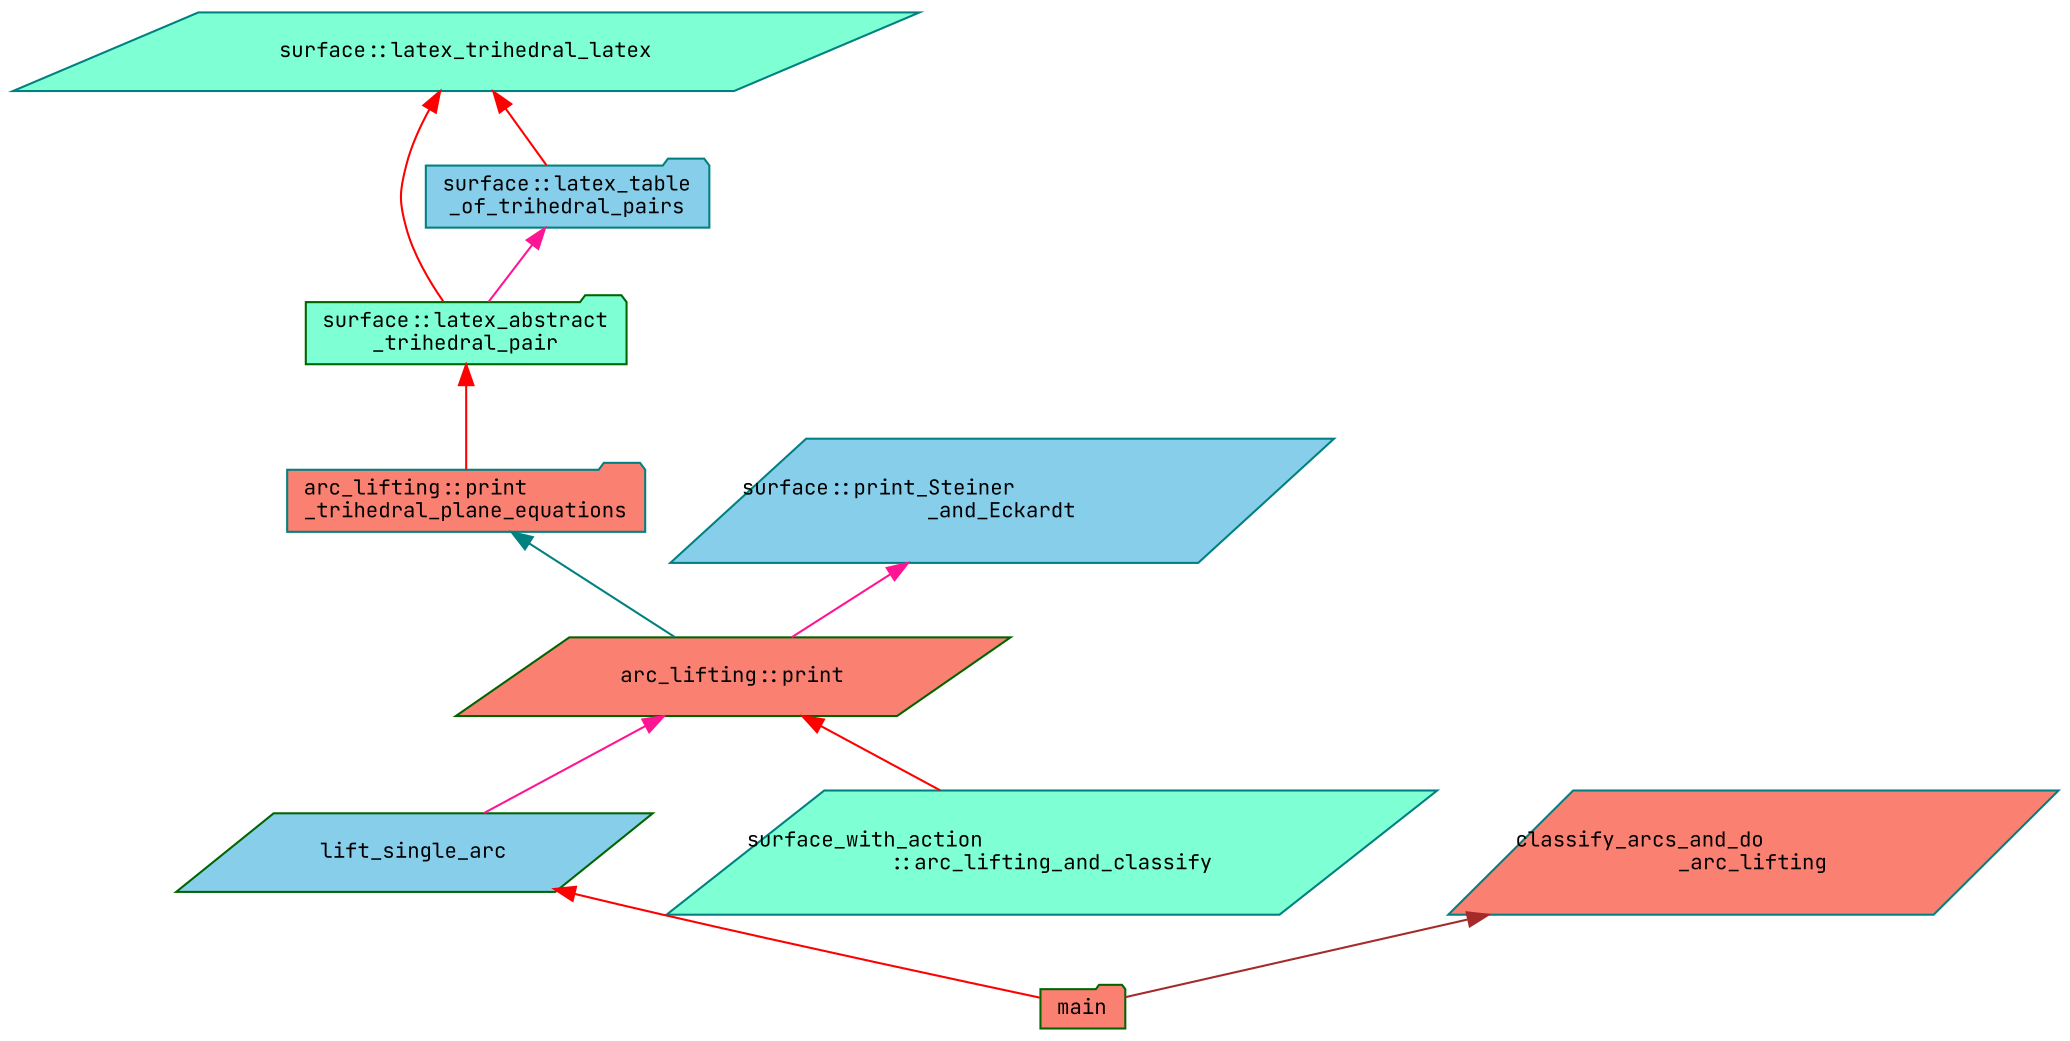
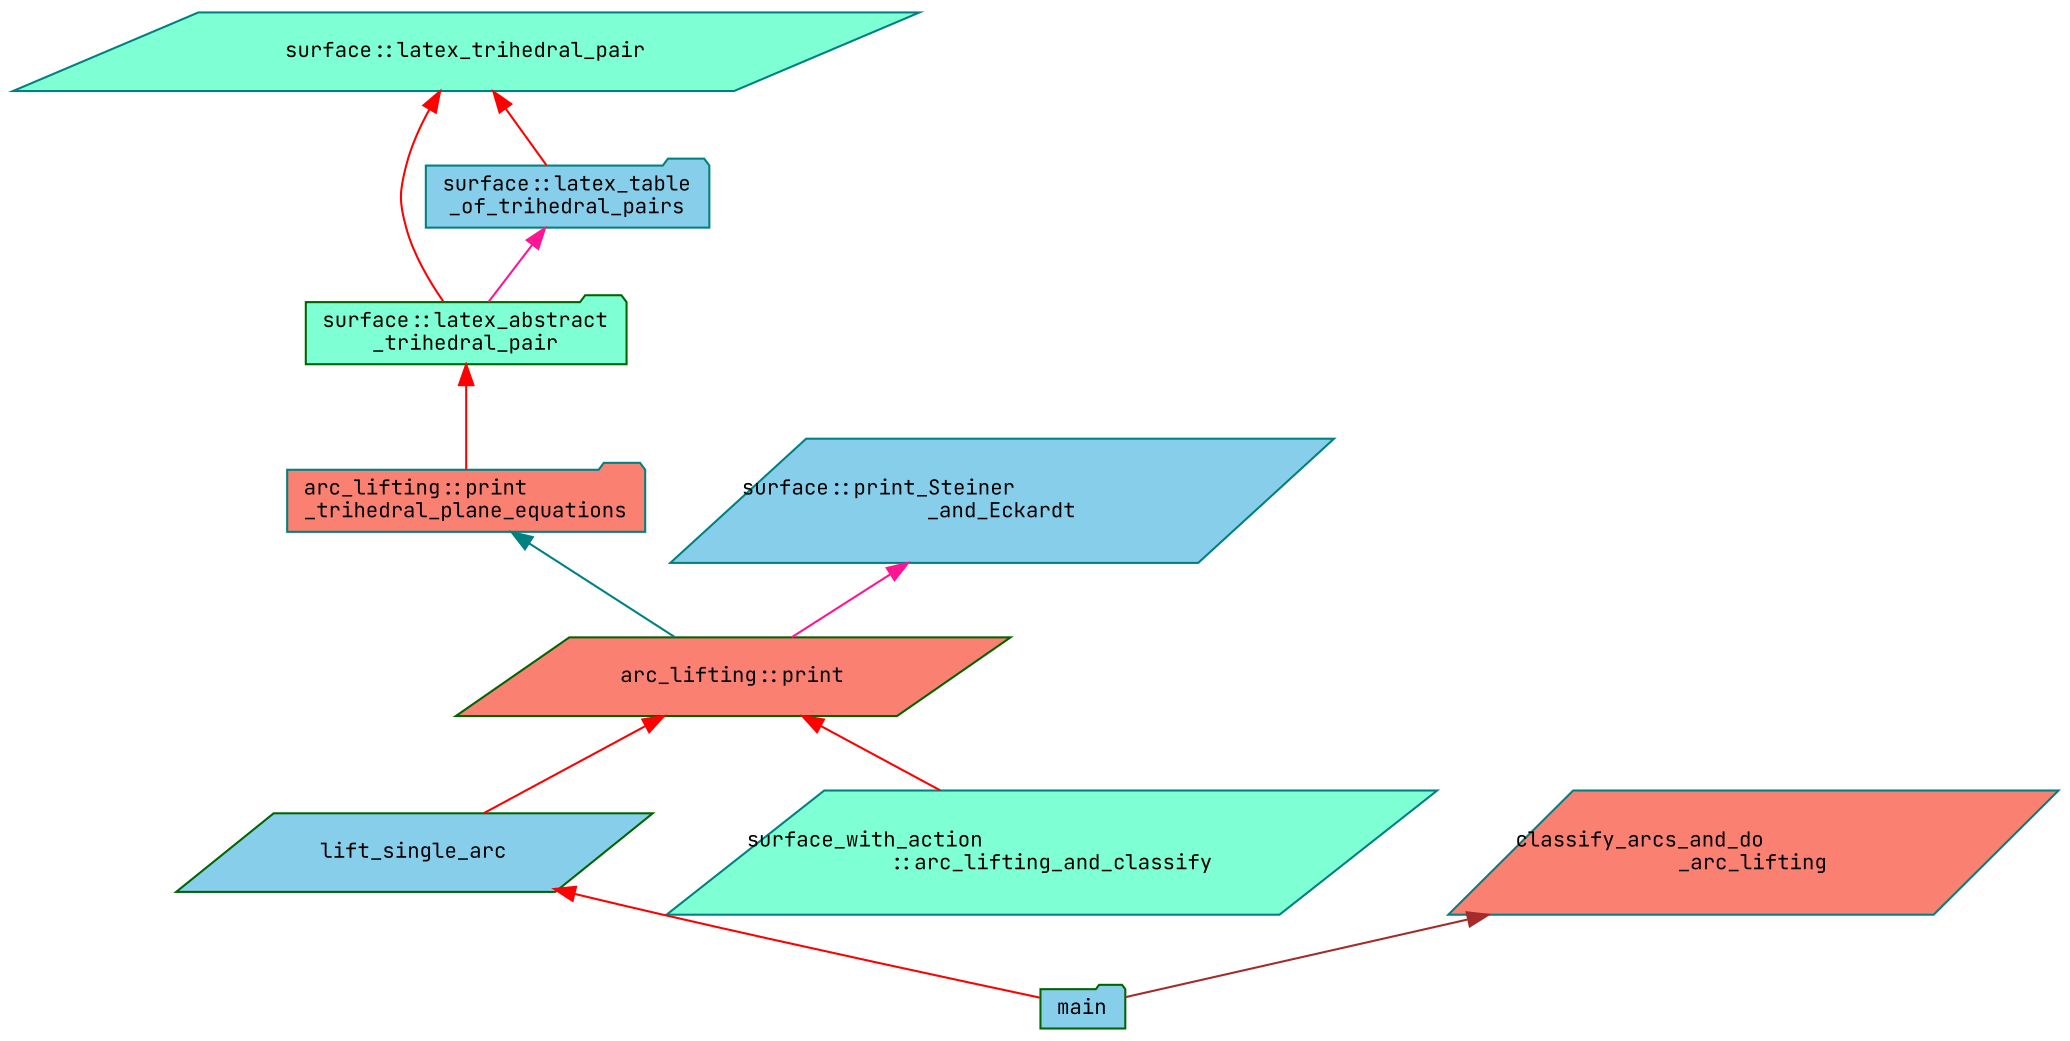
(466, 52) -> (466, 52)
(565, 770) -> (565, 770)
(1083, 1009) -> (1083, 1009)
